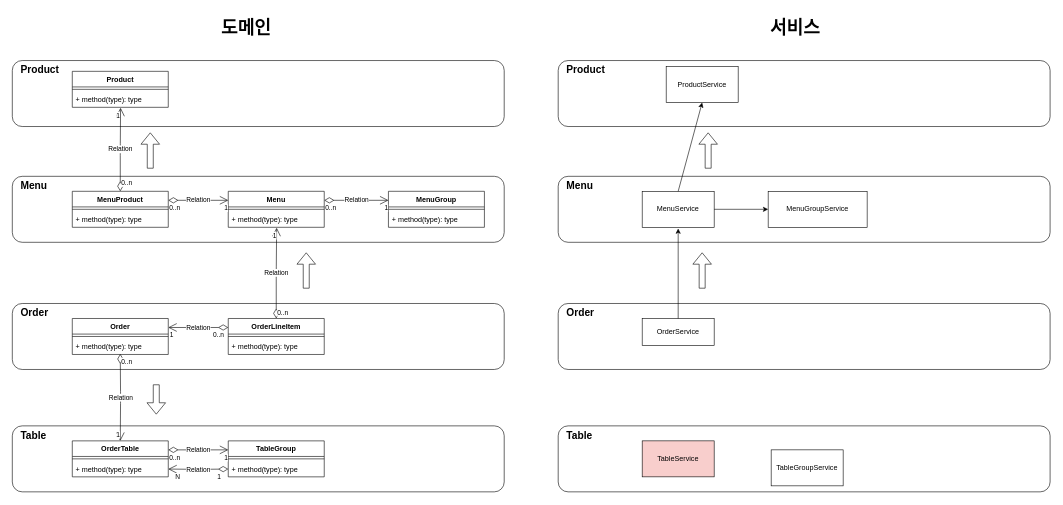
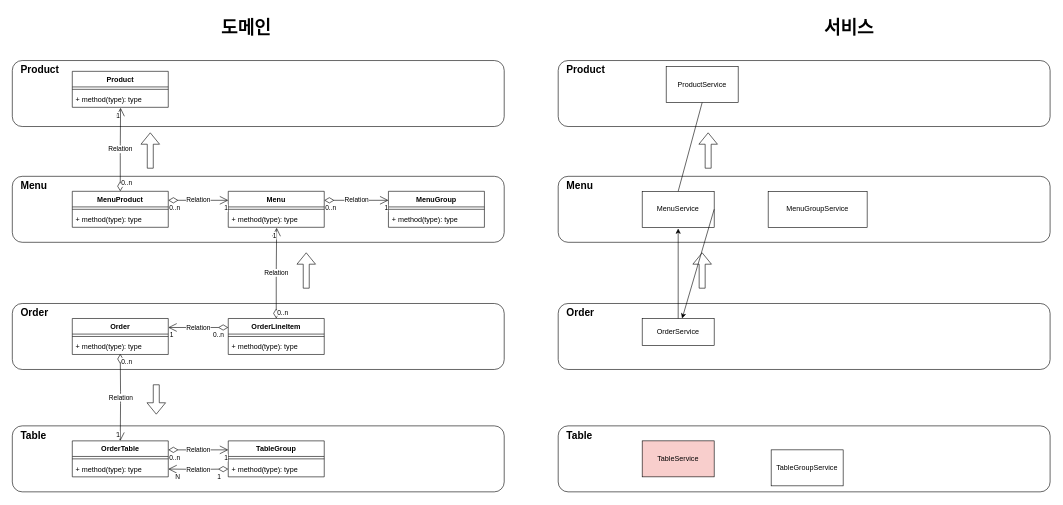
(795, 27) -> (849, 27)
(701, 108) -> (701, 106)
(762, 209) -> (699, 261)
